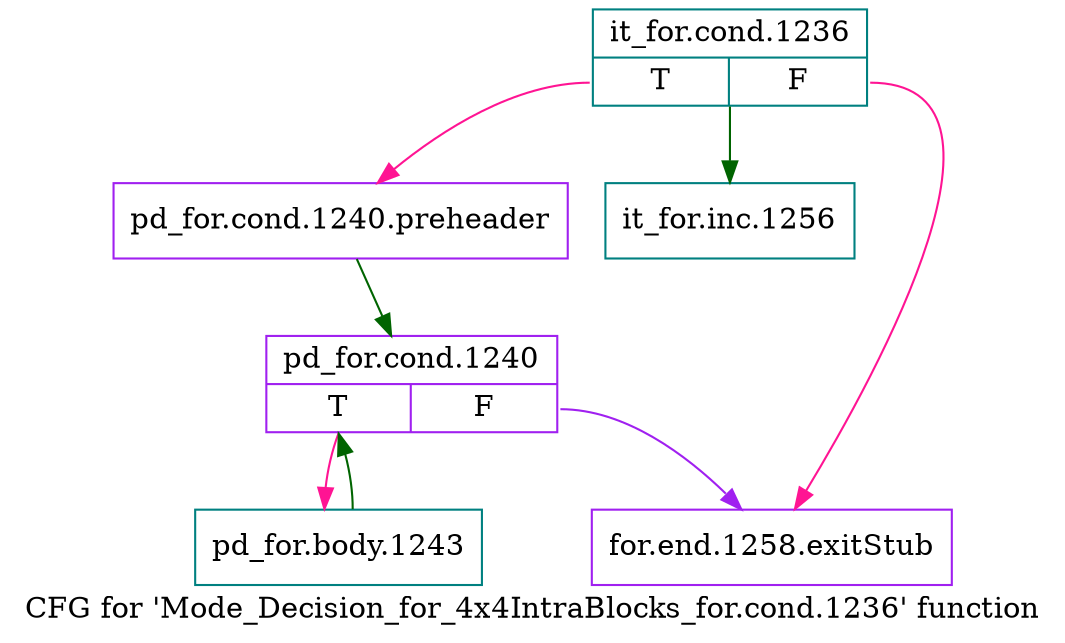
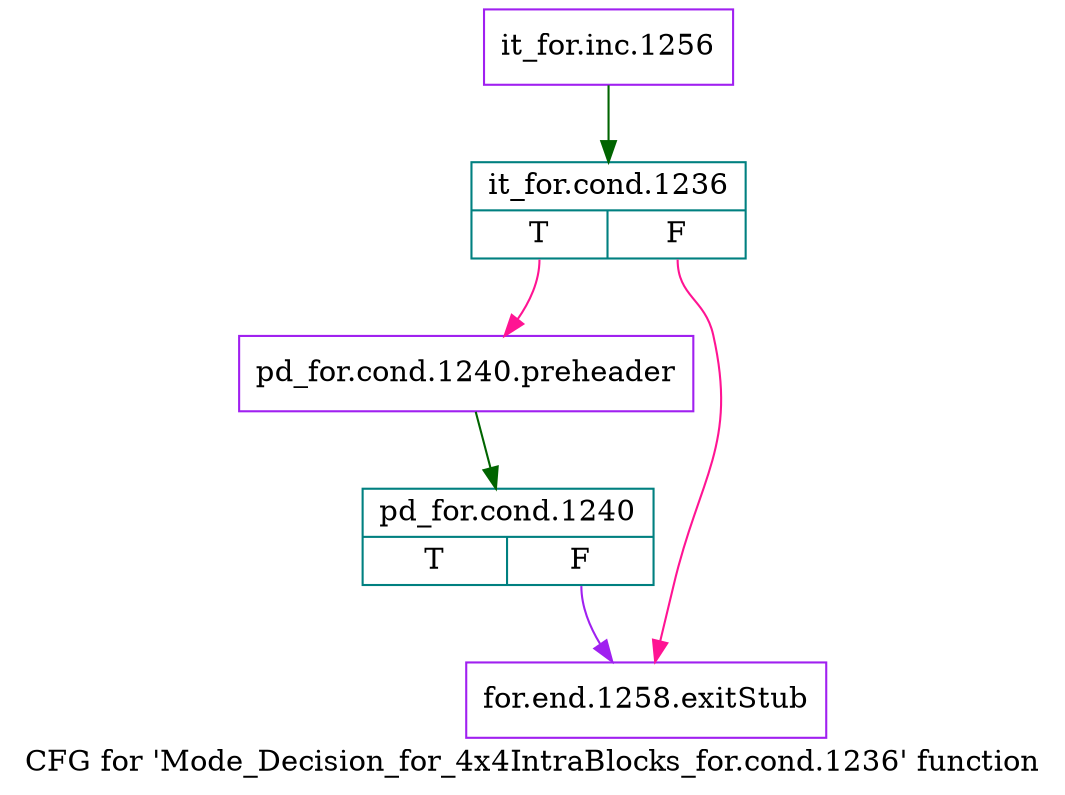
(730, 134) -> (609, 113)
(730, 221) -> (609, 47)
(412, 384) -> (508, 537)
(339, 547) -> none
